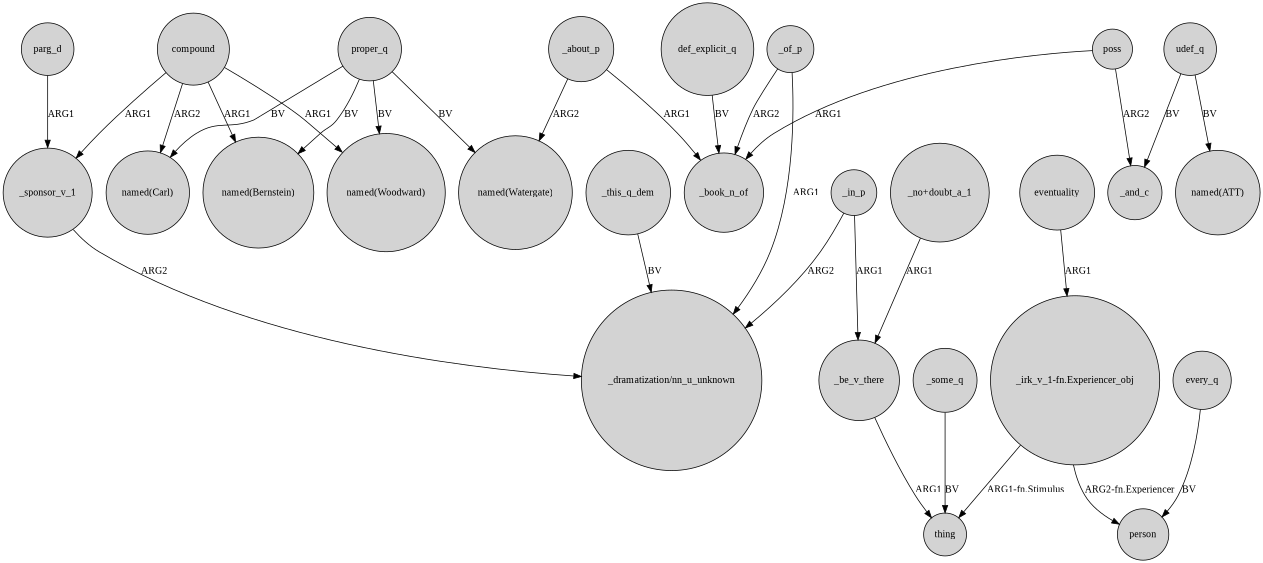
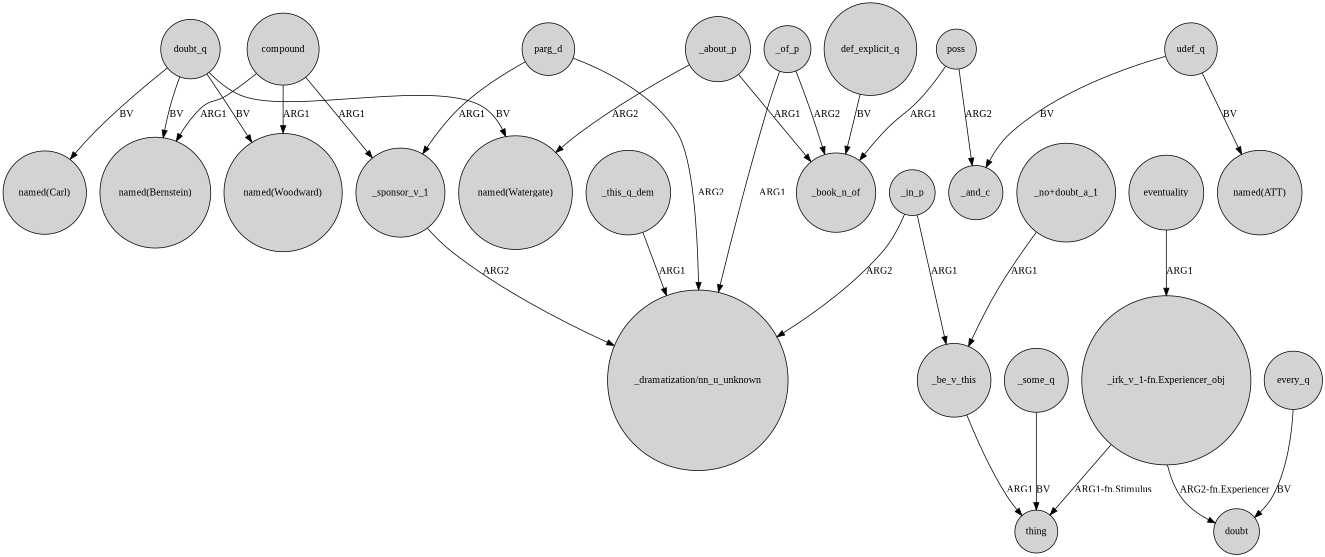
(370, 49) -> (190, 49)
(173, 114) -> none
none -> (682, 143)
(655, 271) -> (672, 271)
(859, 380) -> (954, 380)
(1143, 534) -> (1237, 532)
